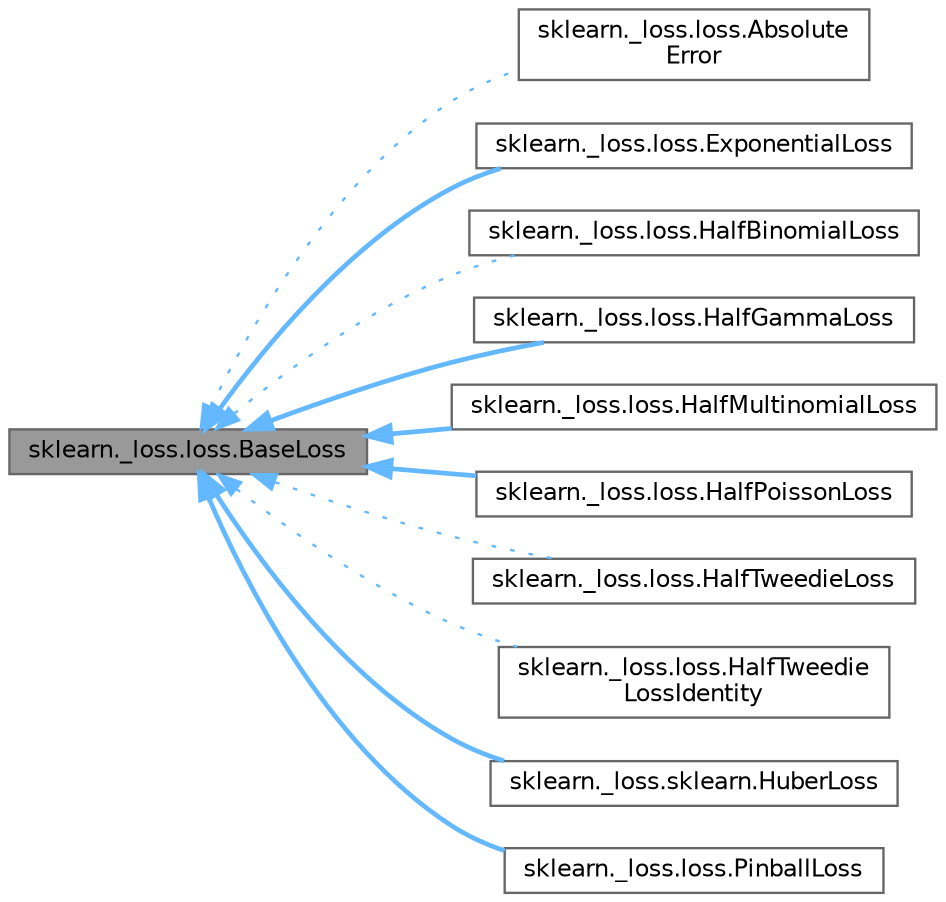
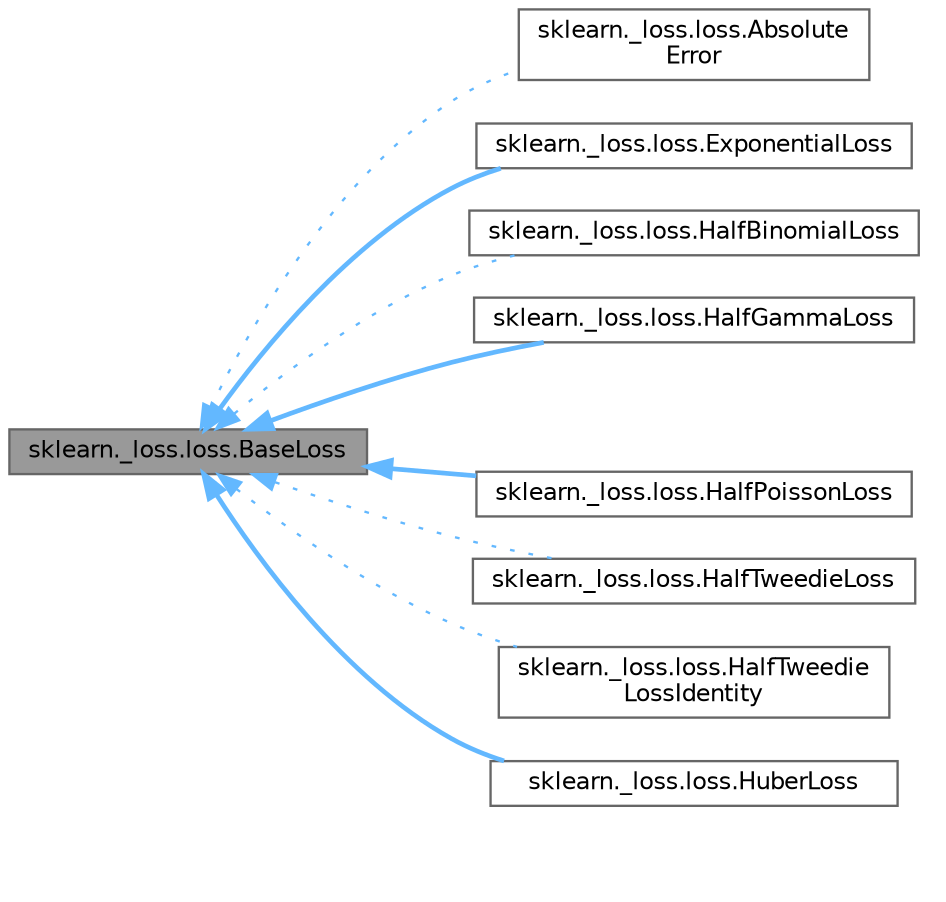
(694, 407) -> none
(694, 783) -> (694, 783)
(694, 871) -> none
